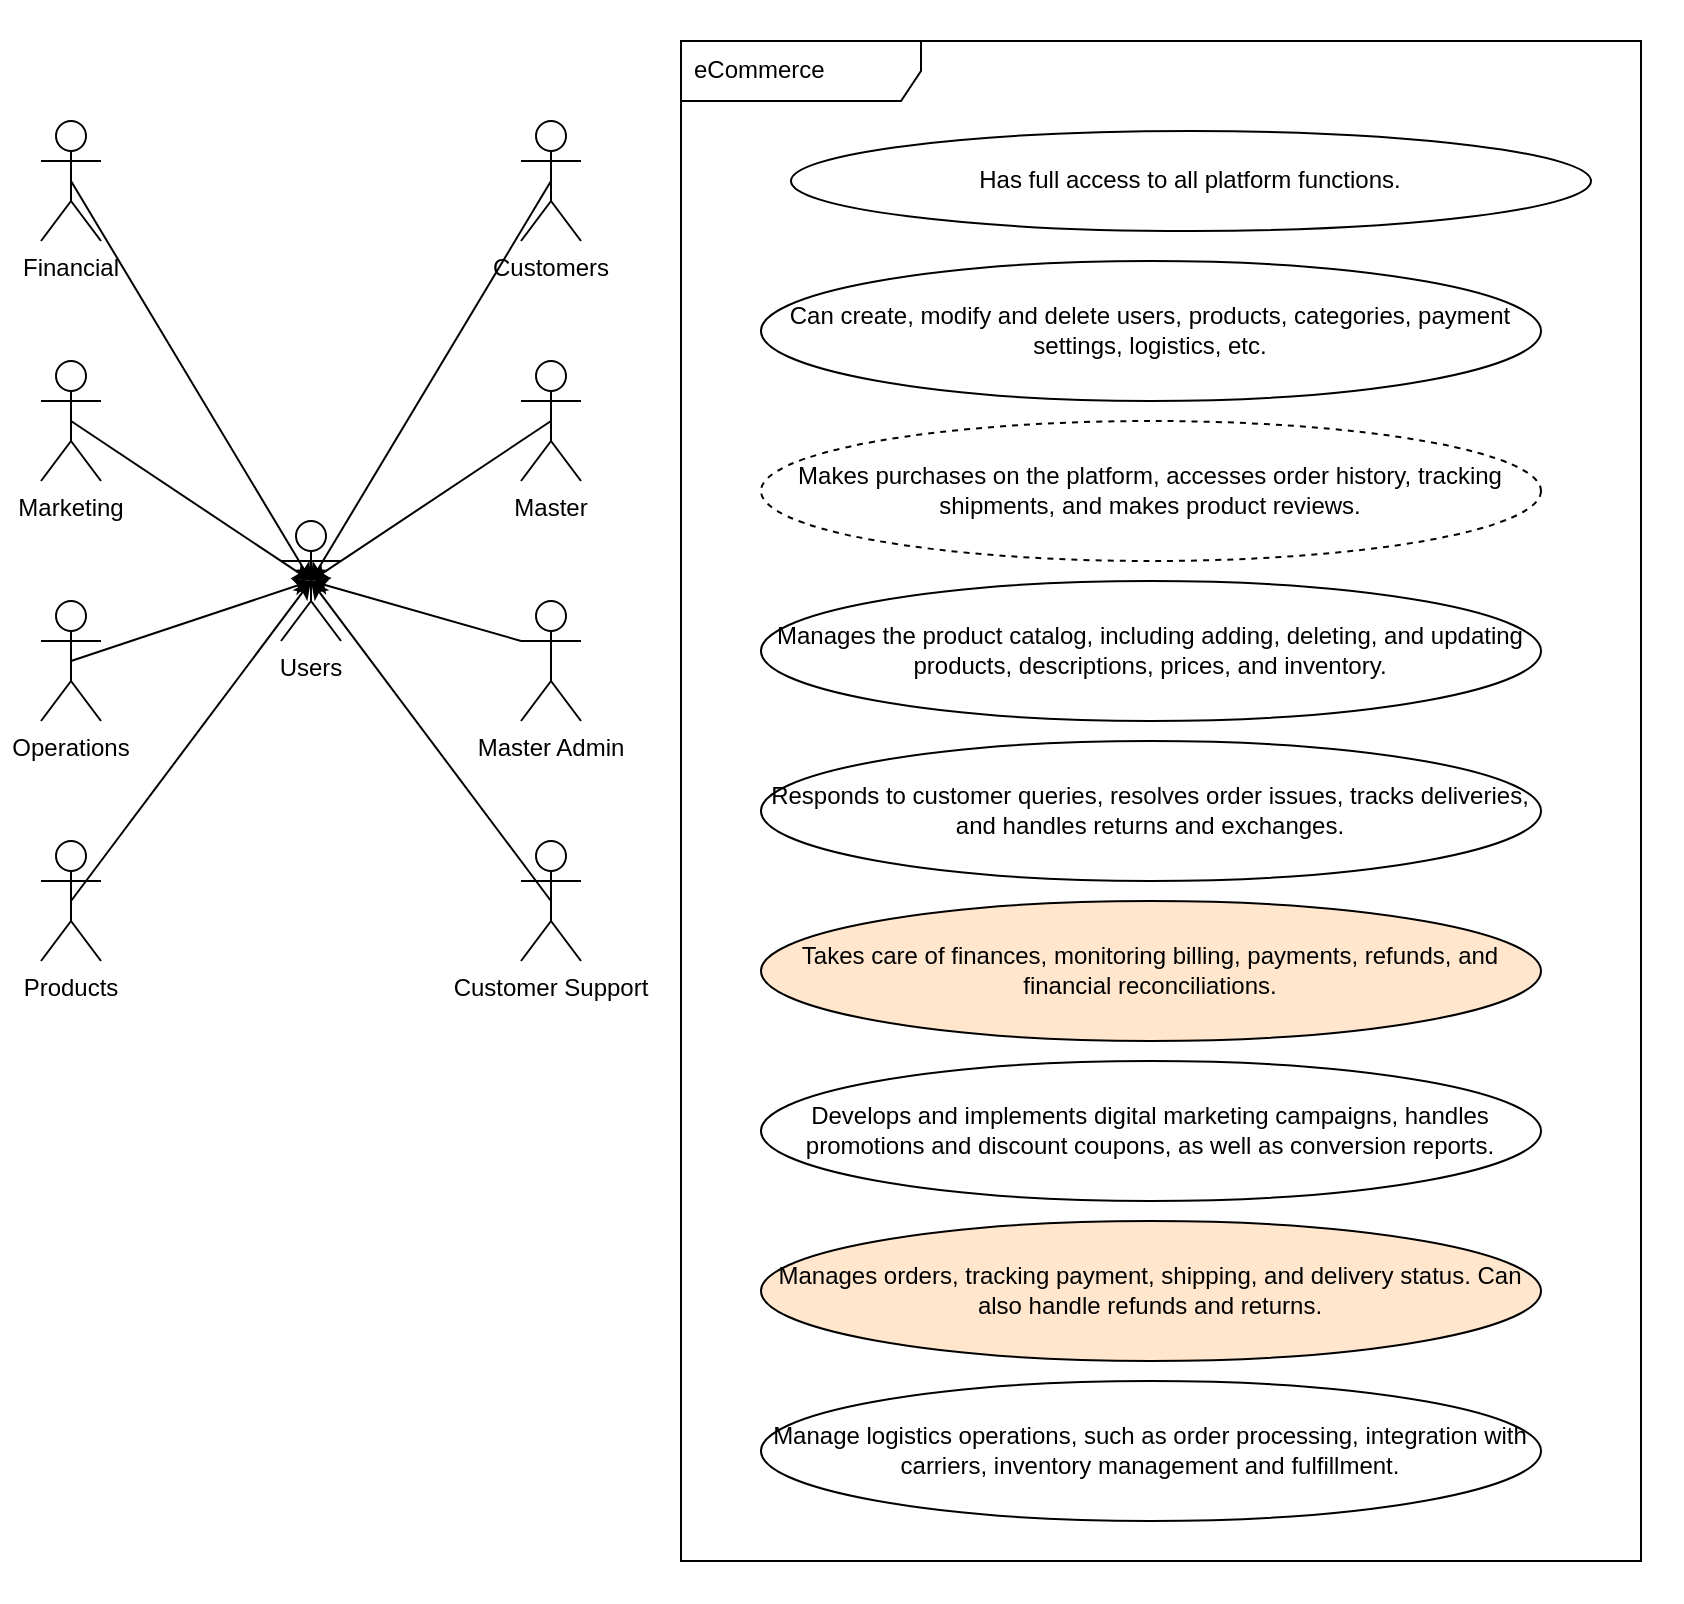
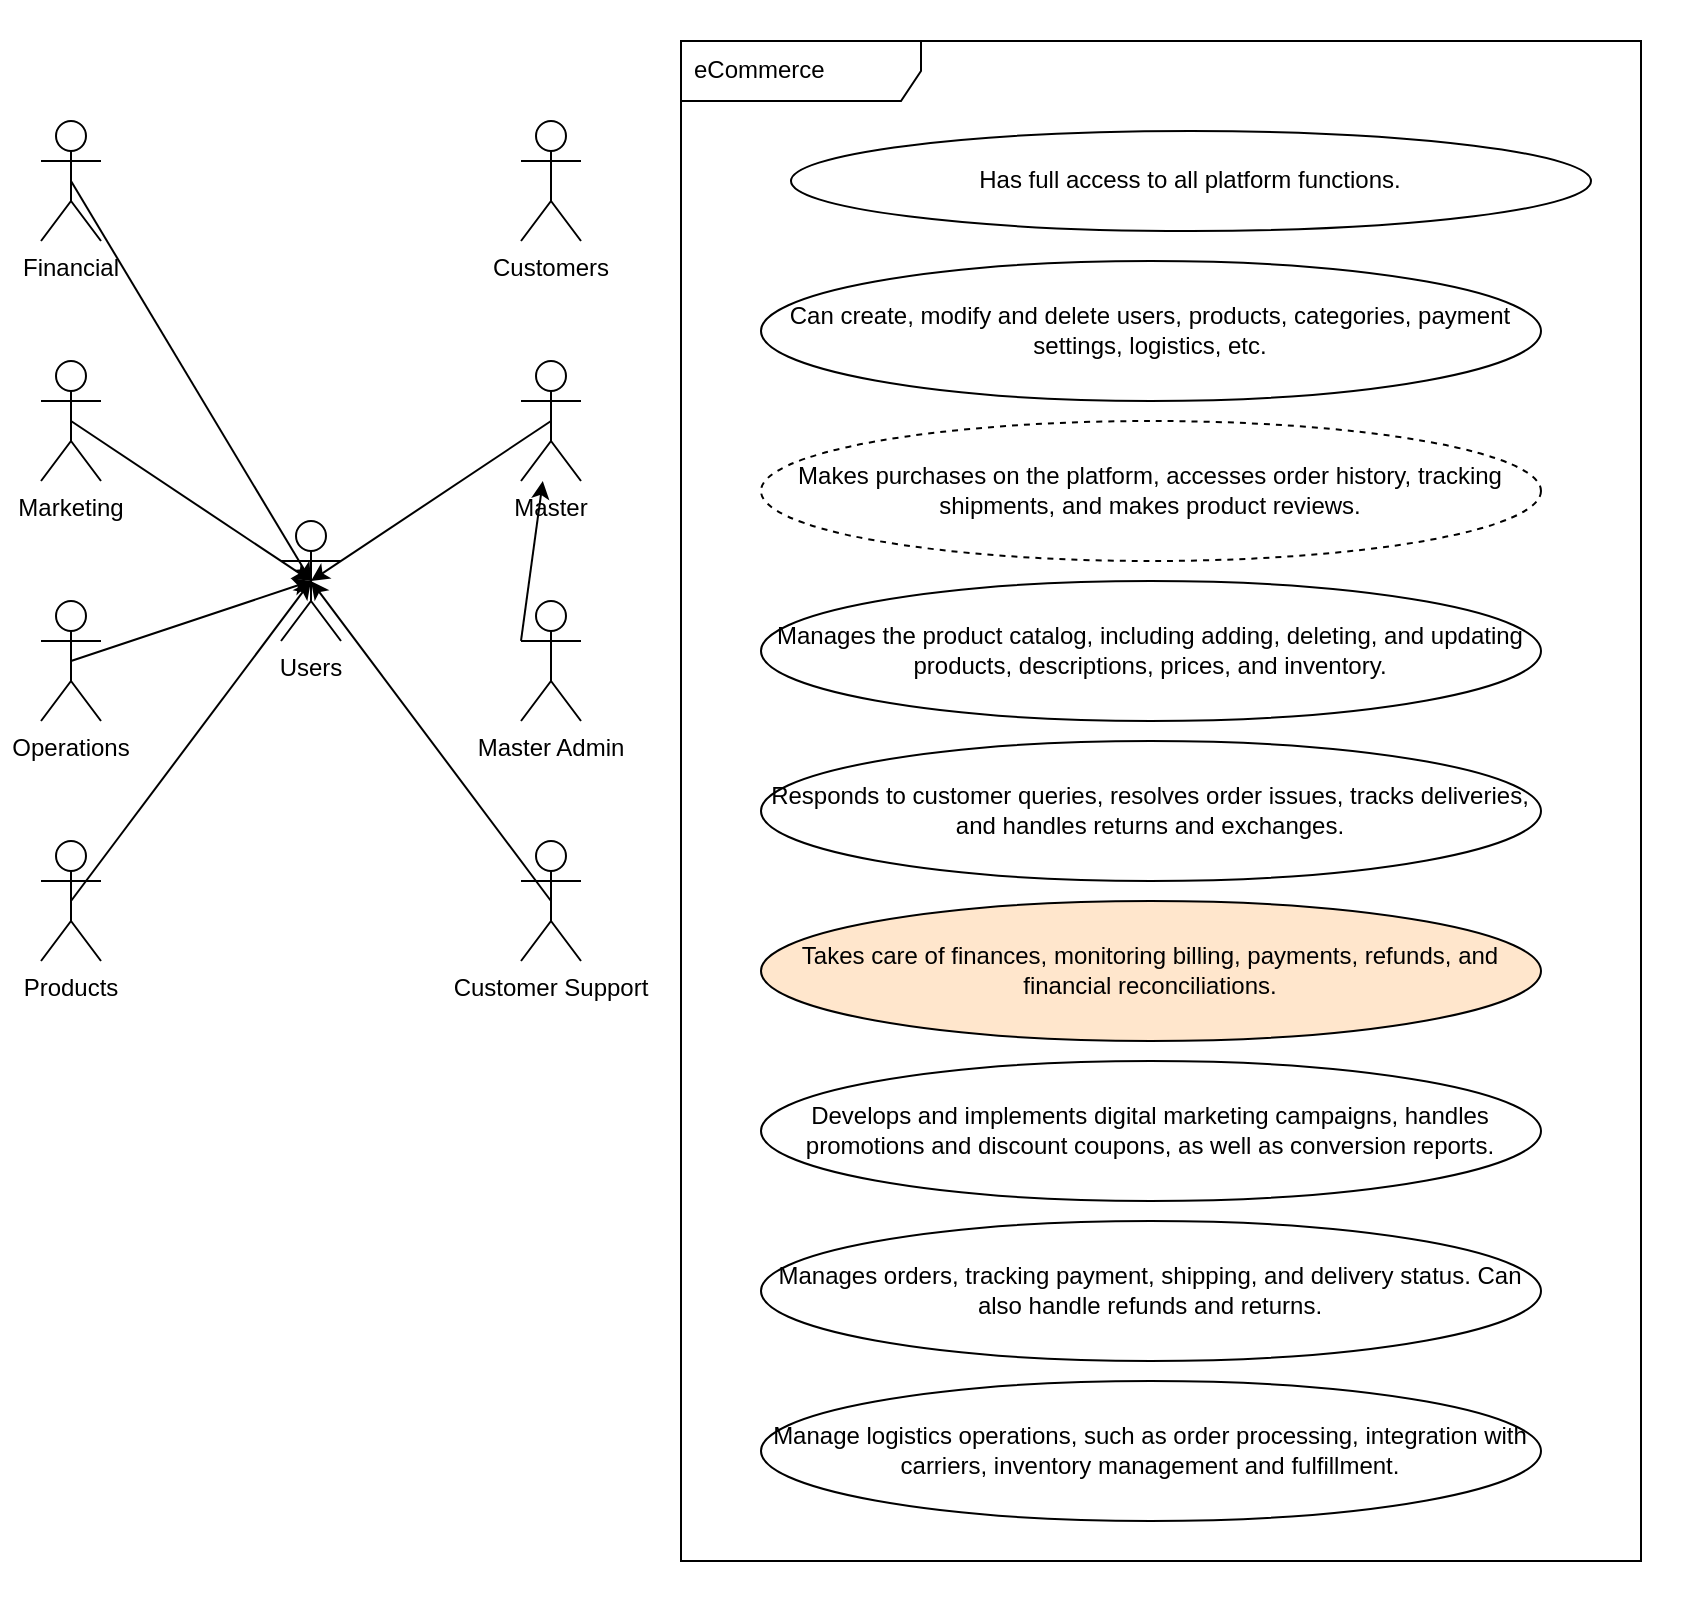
(436, 373) -> none
(424, 613) -> (531, 565)
(1151, 1291) -> (1151, 1291)
